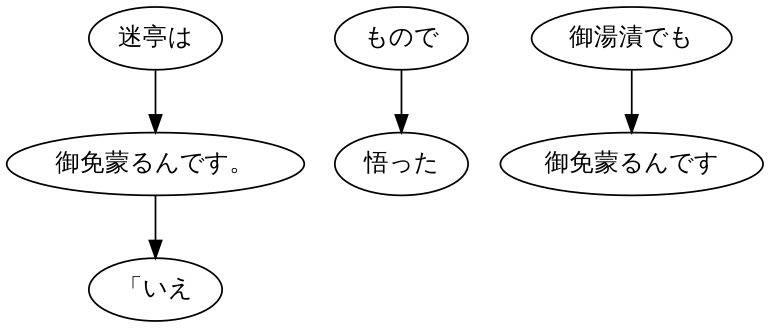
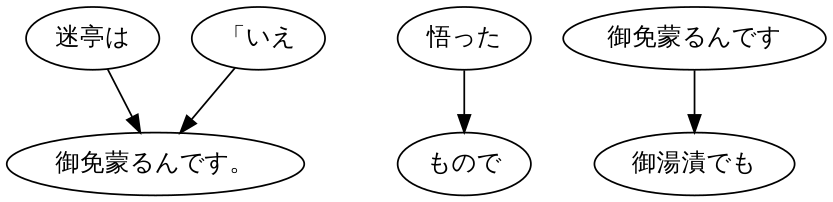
(401, 93) -> (464, 93)
(632, 93) -> (695, 93)
(156, 218) -> (213, 94)
